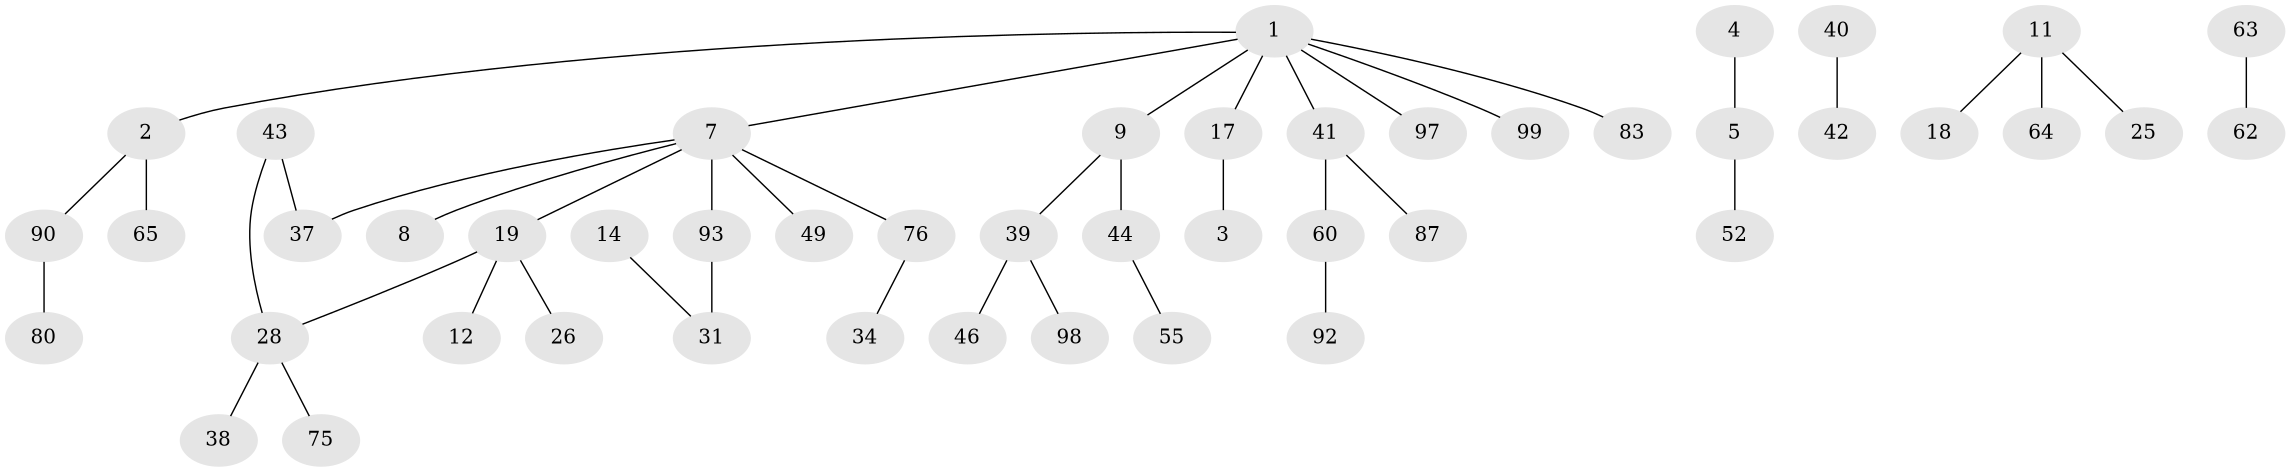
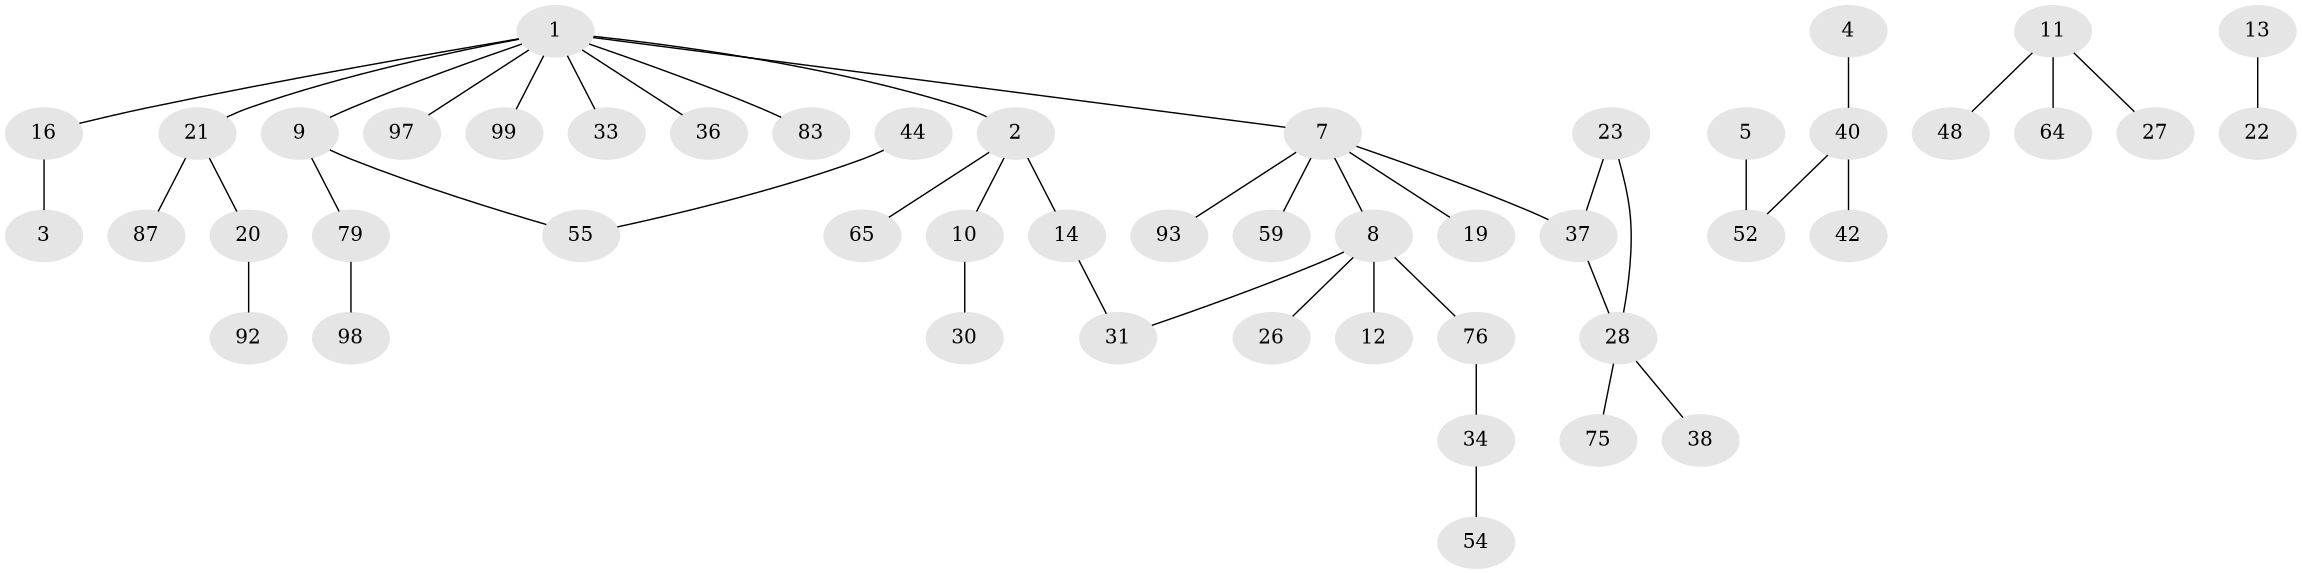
(2246, 31) -> (2258, 31)
(1735, 83) -> (1849, 83)
(276, 134) -> (1611, 134)
none -> (607, 134)
none -> (709, 134)
(1223, 134) -> (44, 134)
(1326, 134) -> (197, 134)
(1939, 134) -> (1951, 134)
(2144, 134) -> (2155, 134)
(2246, 134) -> (2258, 134)
(814, 185) -> (1425, 287)
none -> (1042, 185)
(1121, 185) -> (437, 190)
none -> (1798, 185)
(44, 236) -> (965, 236)
(814, 236) -> (1272, 236)
(1019, 236) -> (351, 236)
(1326, 236) -> (249, 236)
(484, 287) -> (1374, 287)
(536, 287) -> (1323, 287)
(712, 287) -> (1249, 291)
(390, 289) -> (1598, 287)
(44, 338) -> (965, 338)
(968, 338) -> none
none -> (1476, 543)
